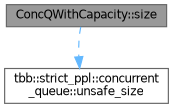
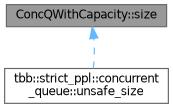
(79, 42) -> (94, 53)
